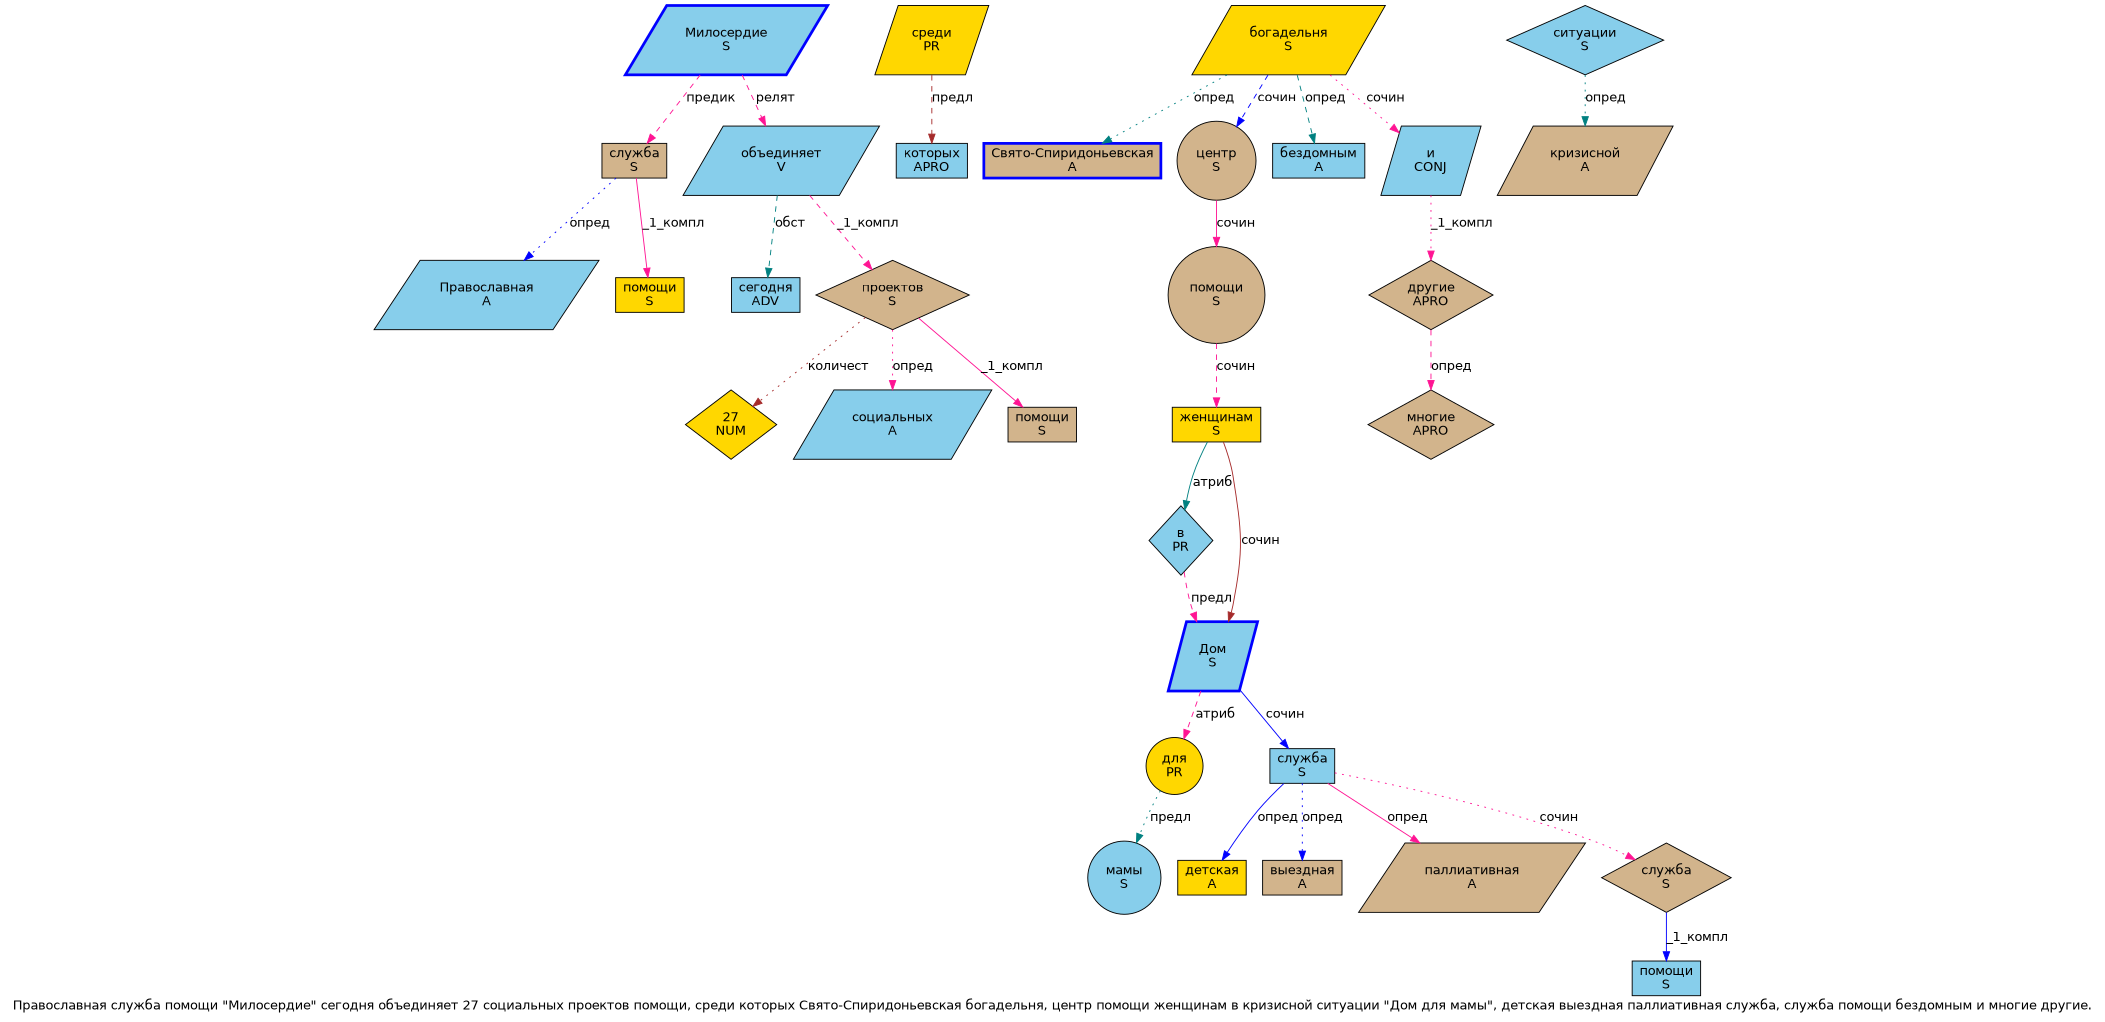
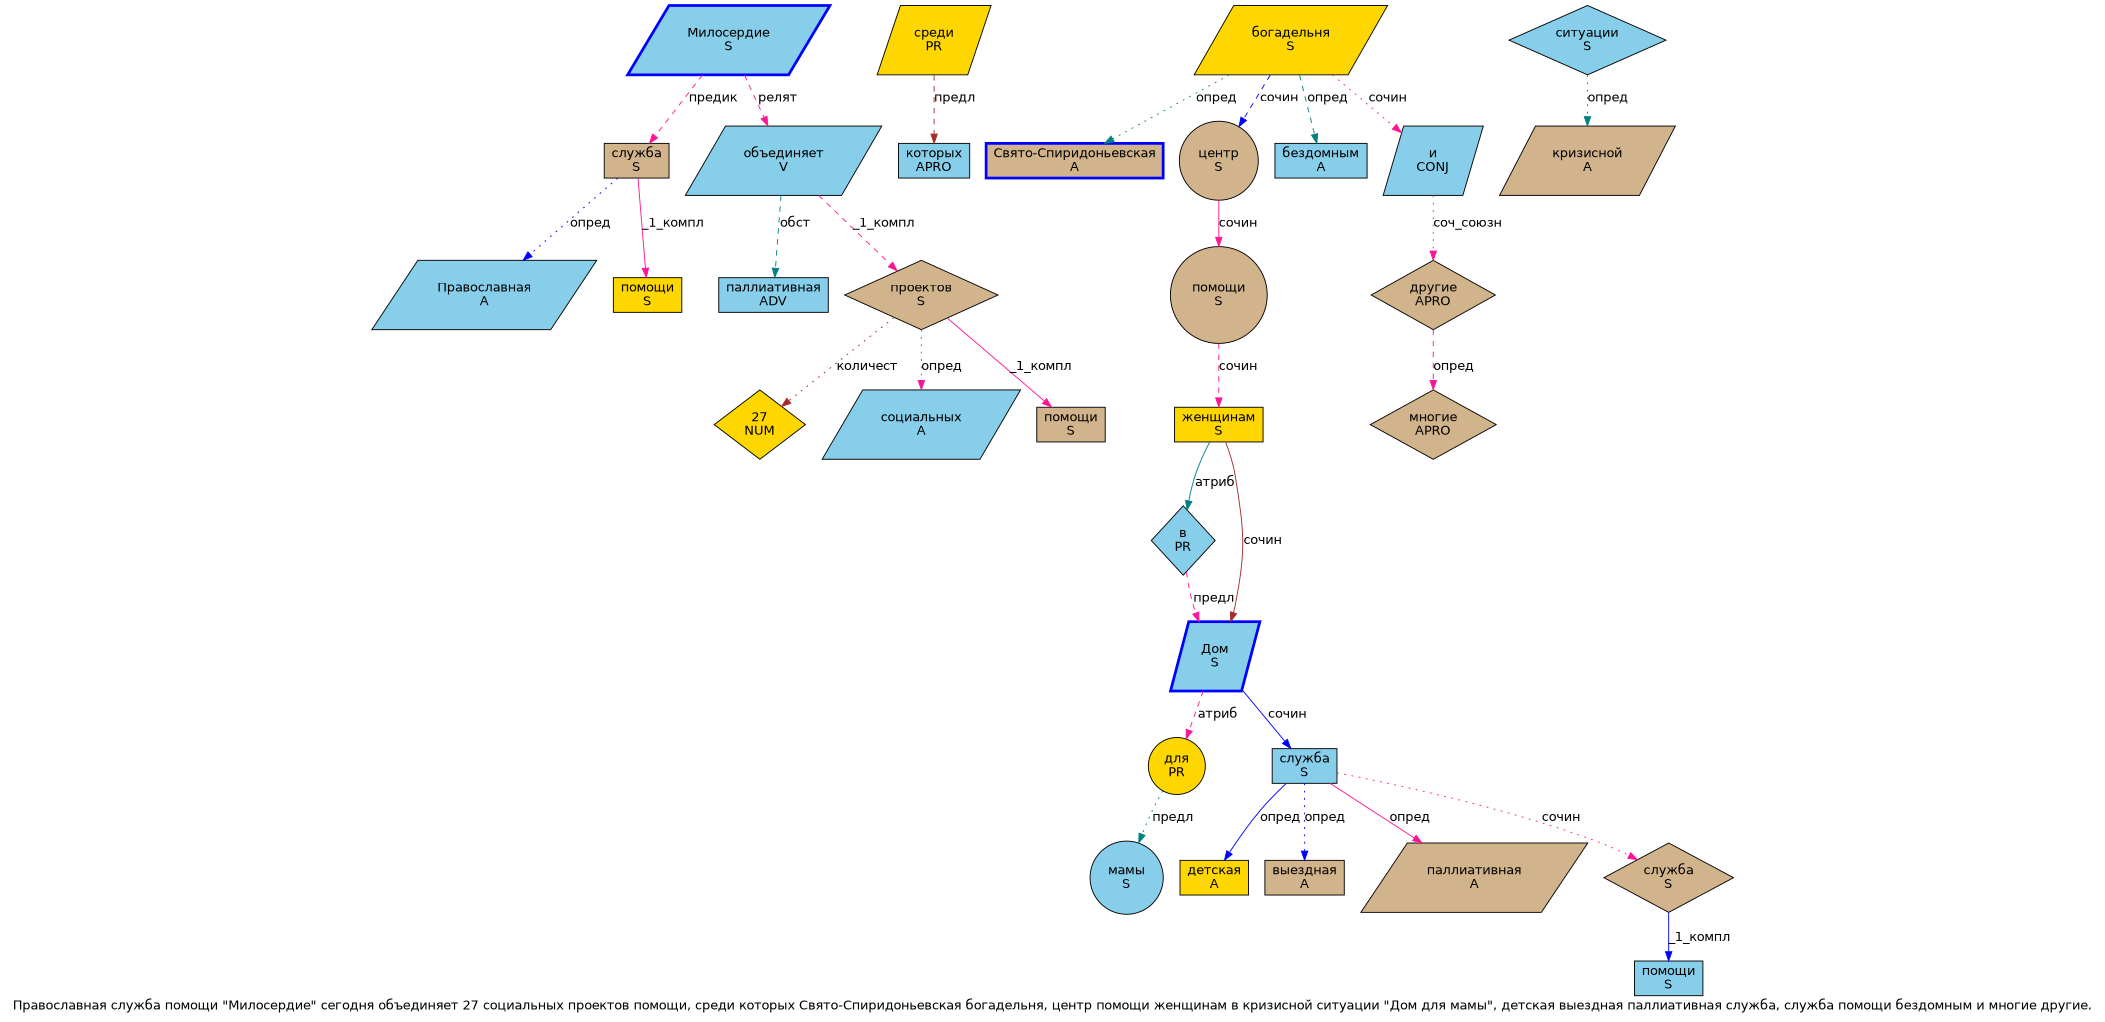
(1462, 223) -> (1468, 223)
(766, 295) -> (774, 295)
